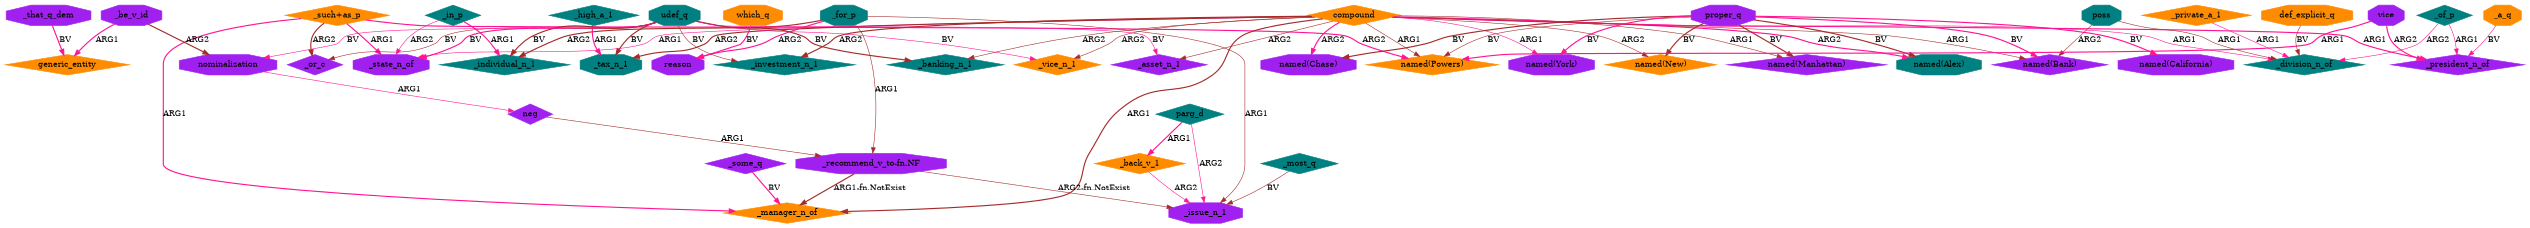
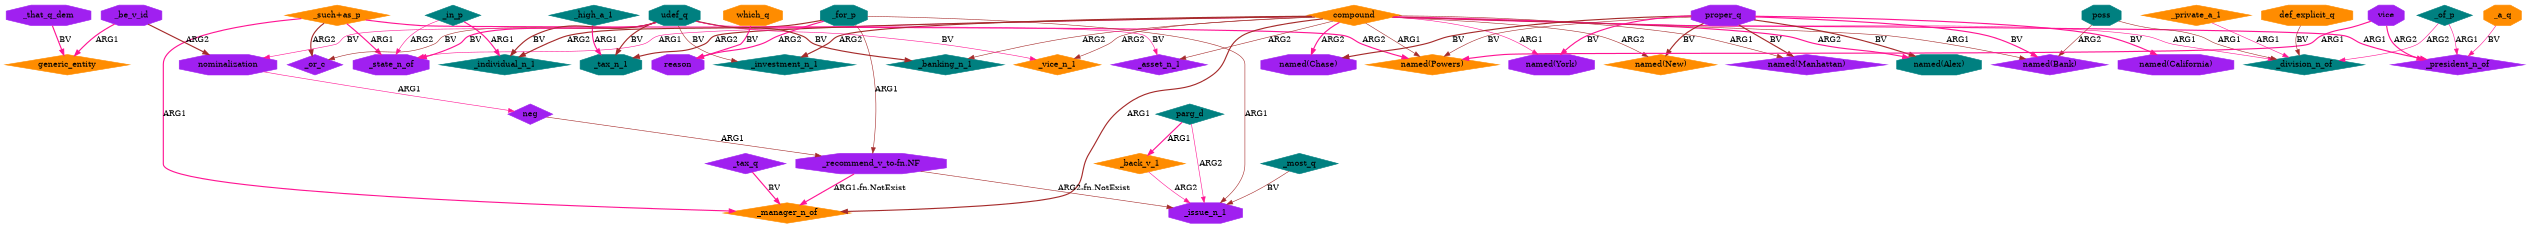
(746, 164) -> (746, 164)
(830, 188) -> (830, 188)
